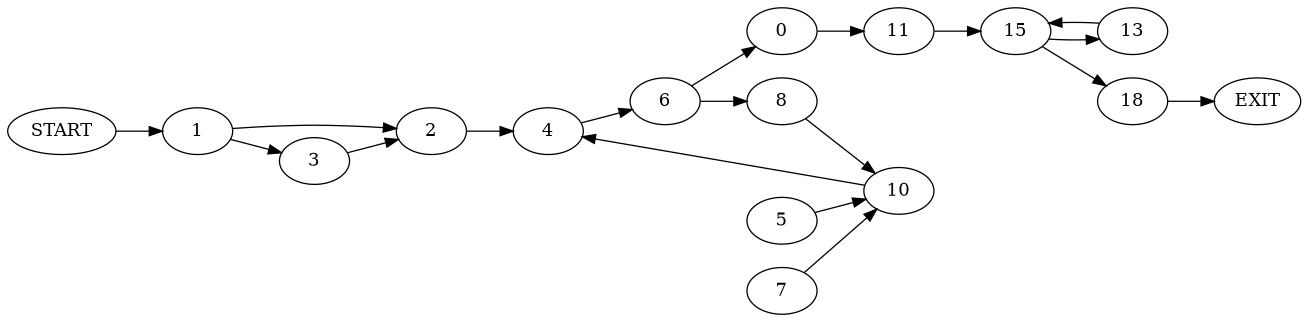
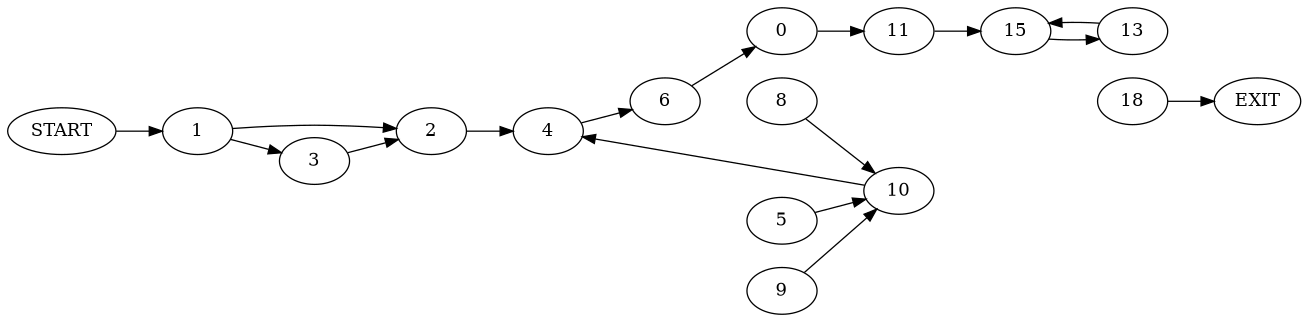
(1069, 63) -> none
(717, 101) -> none
(782, 291) -> (782, 291)
